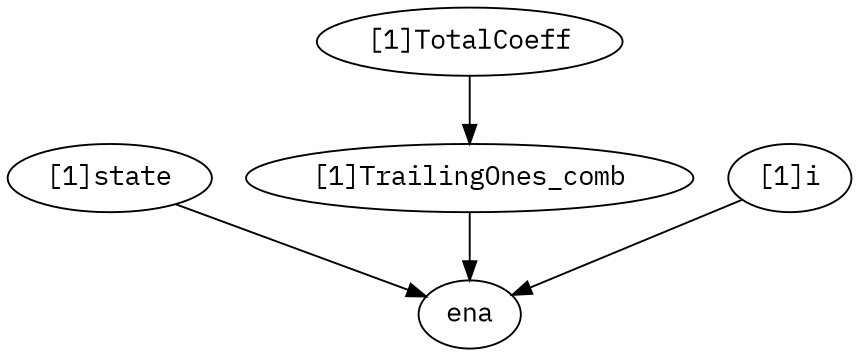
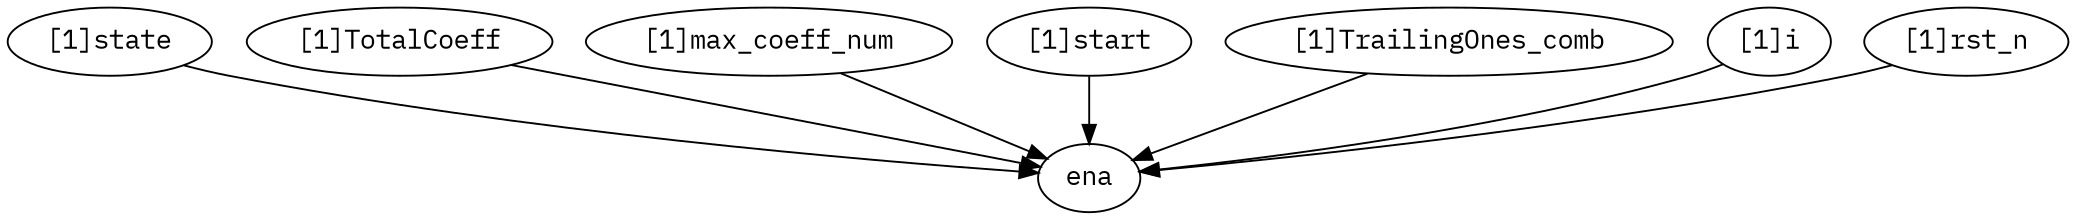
none -> (769, 42)
none -> (1089, 42)
none -> (1966, 42)
(470, 101) -> (766, 114)
